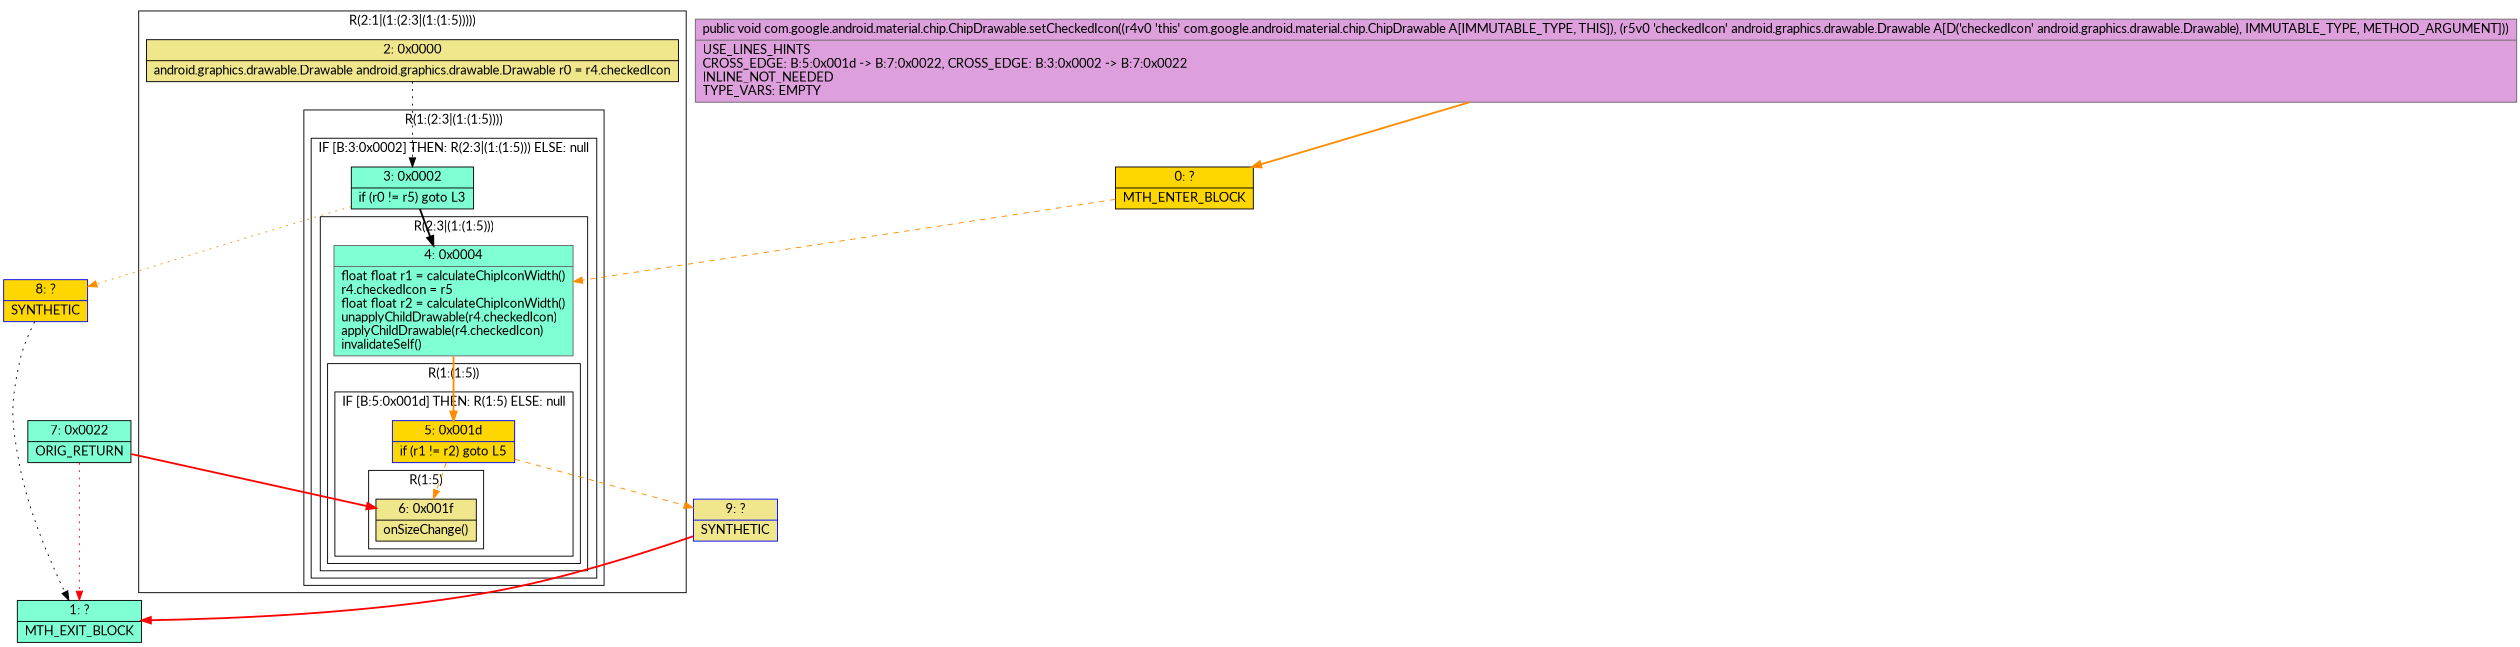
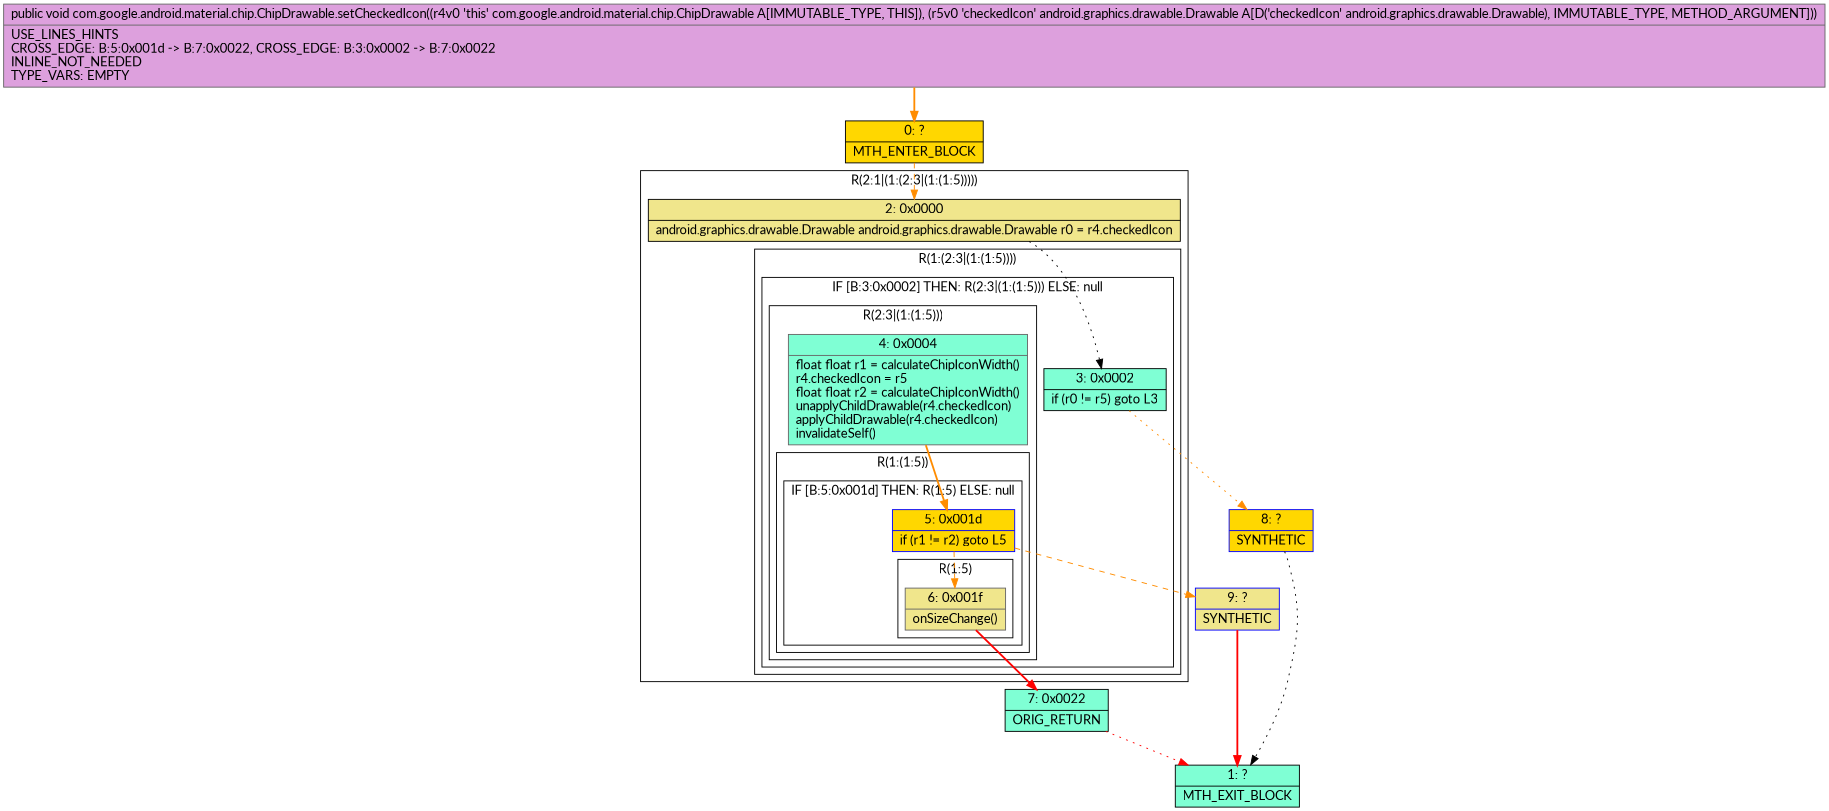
(425, 223) -> none
(849, 240) -> (914, 176)
(249, 480) -> (1003, 656)
(426, 520) -> (955, 609)
